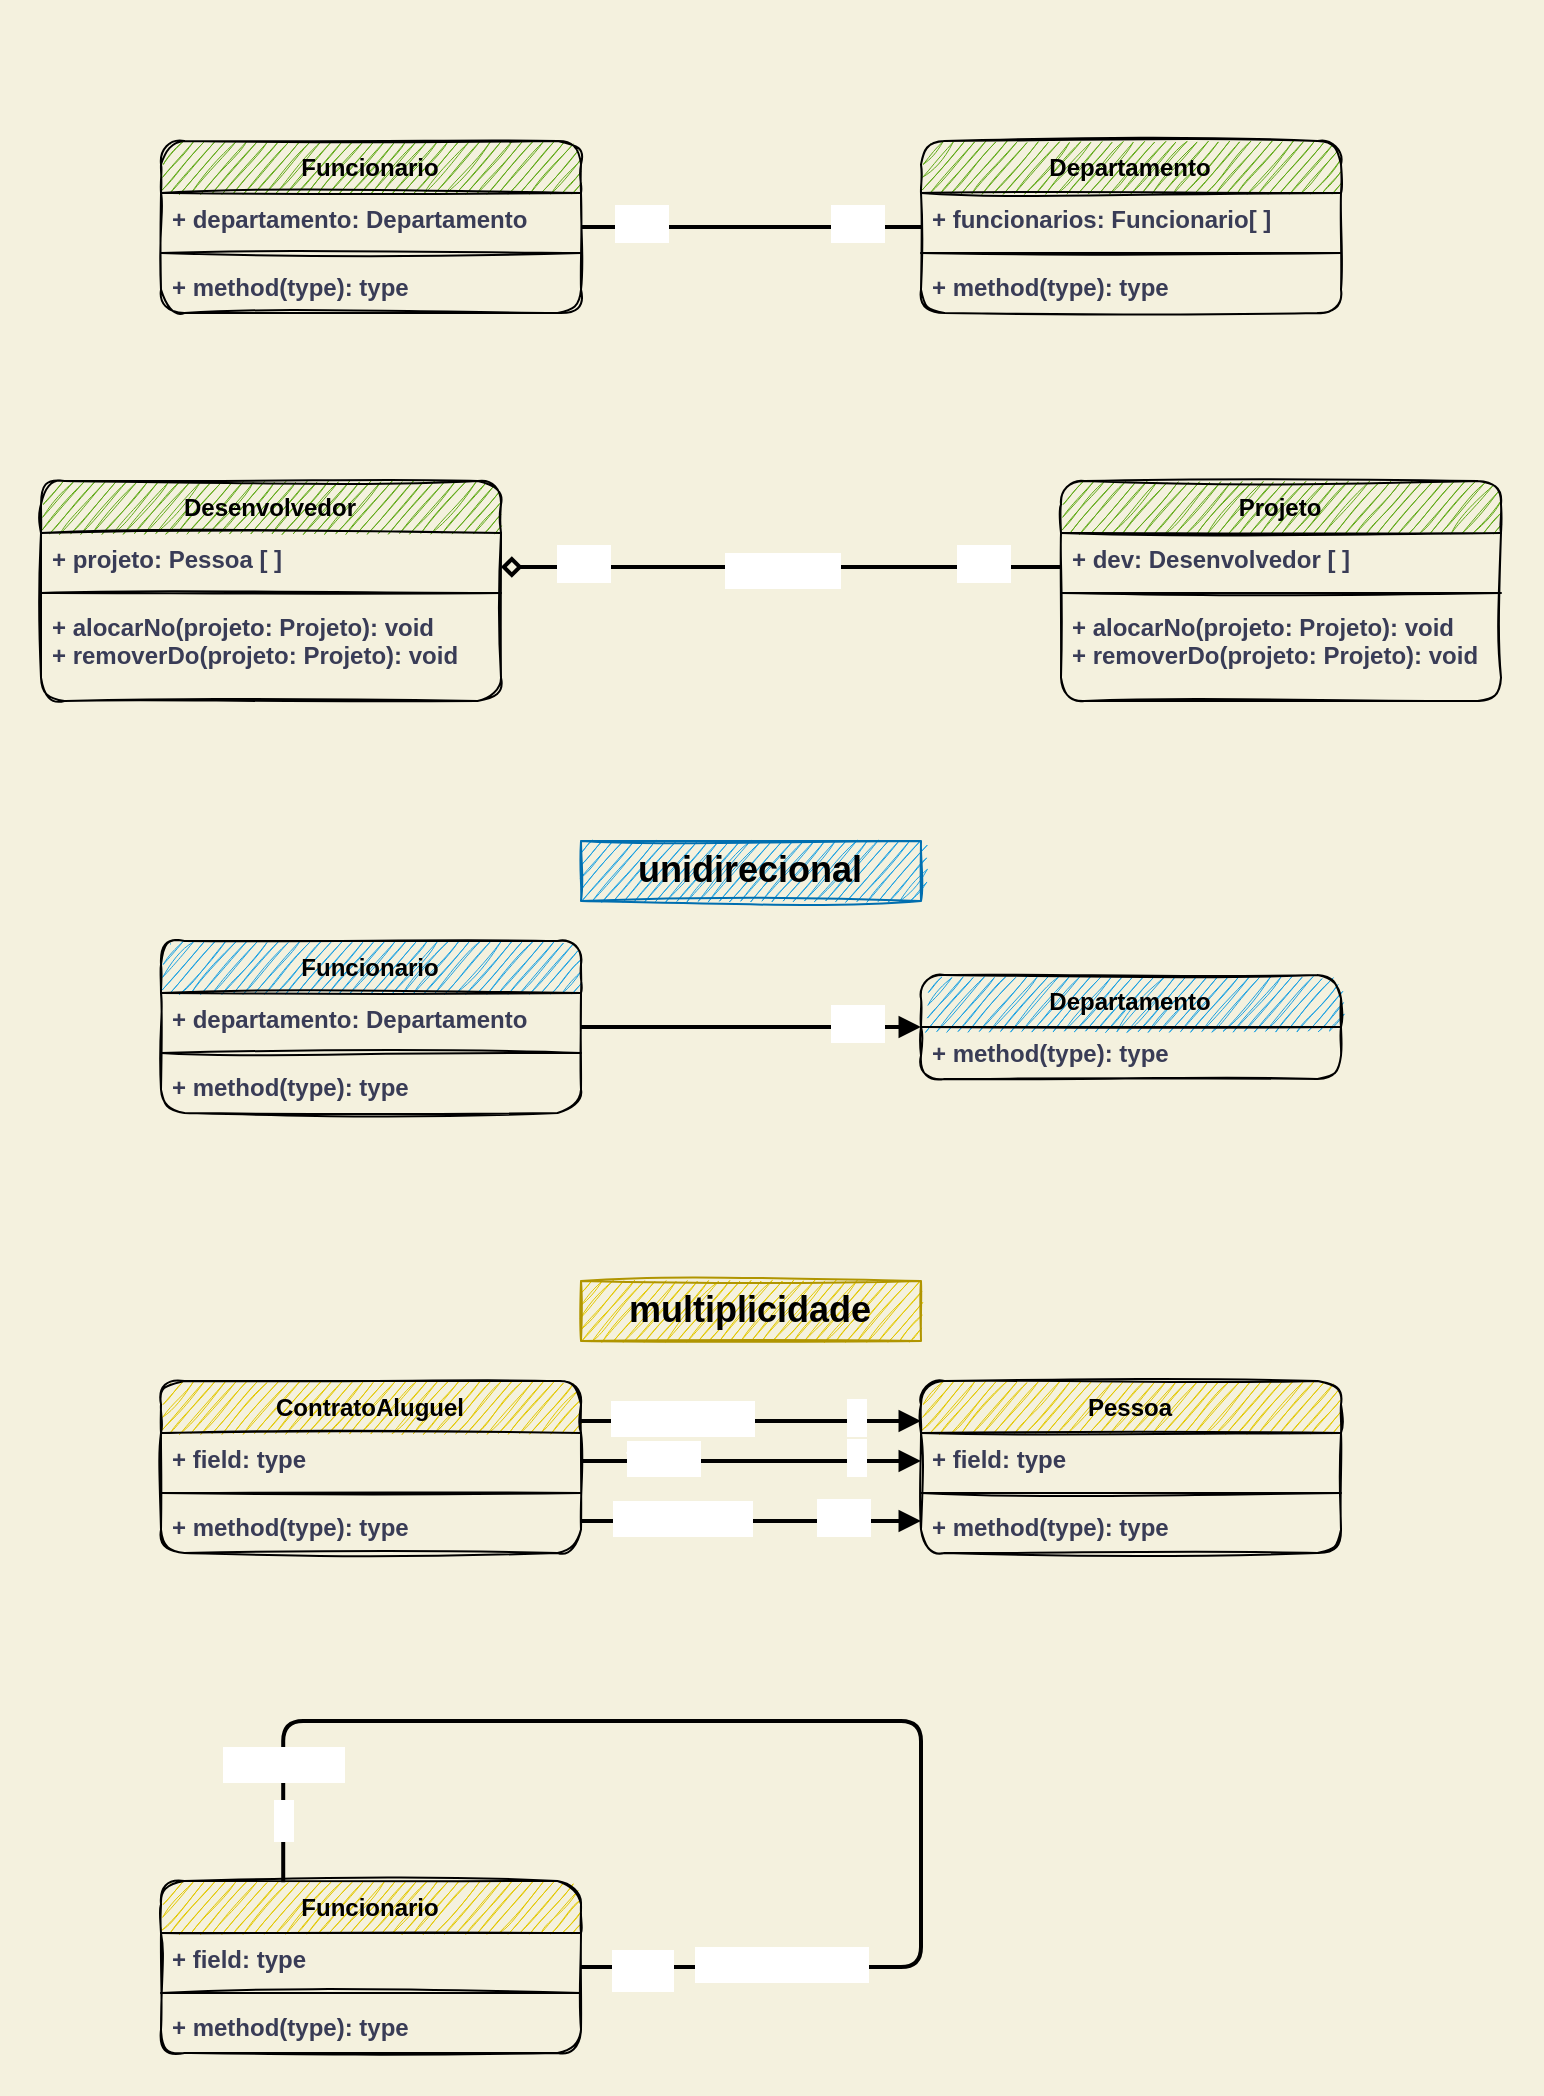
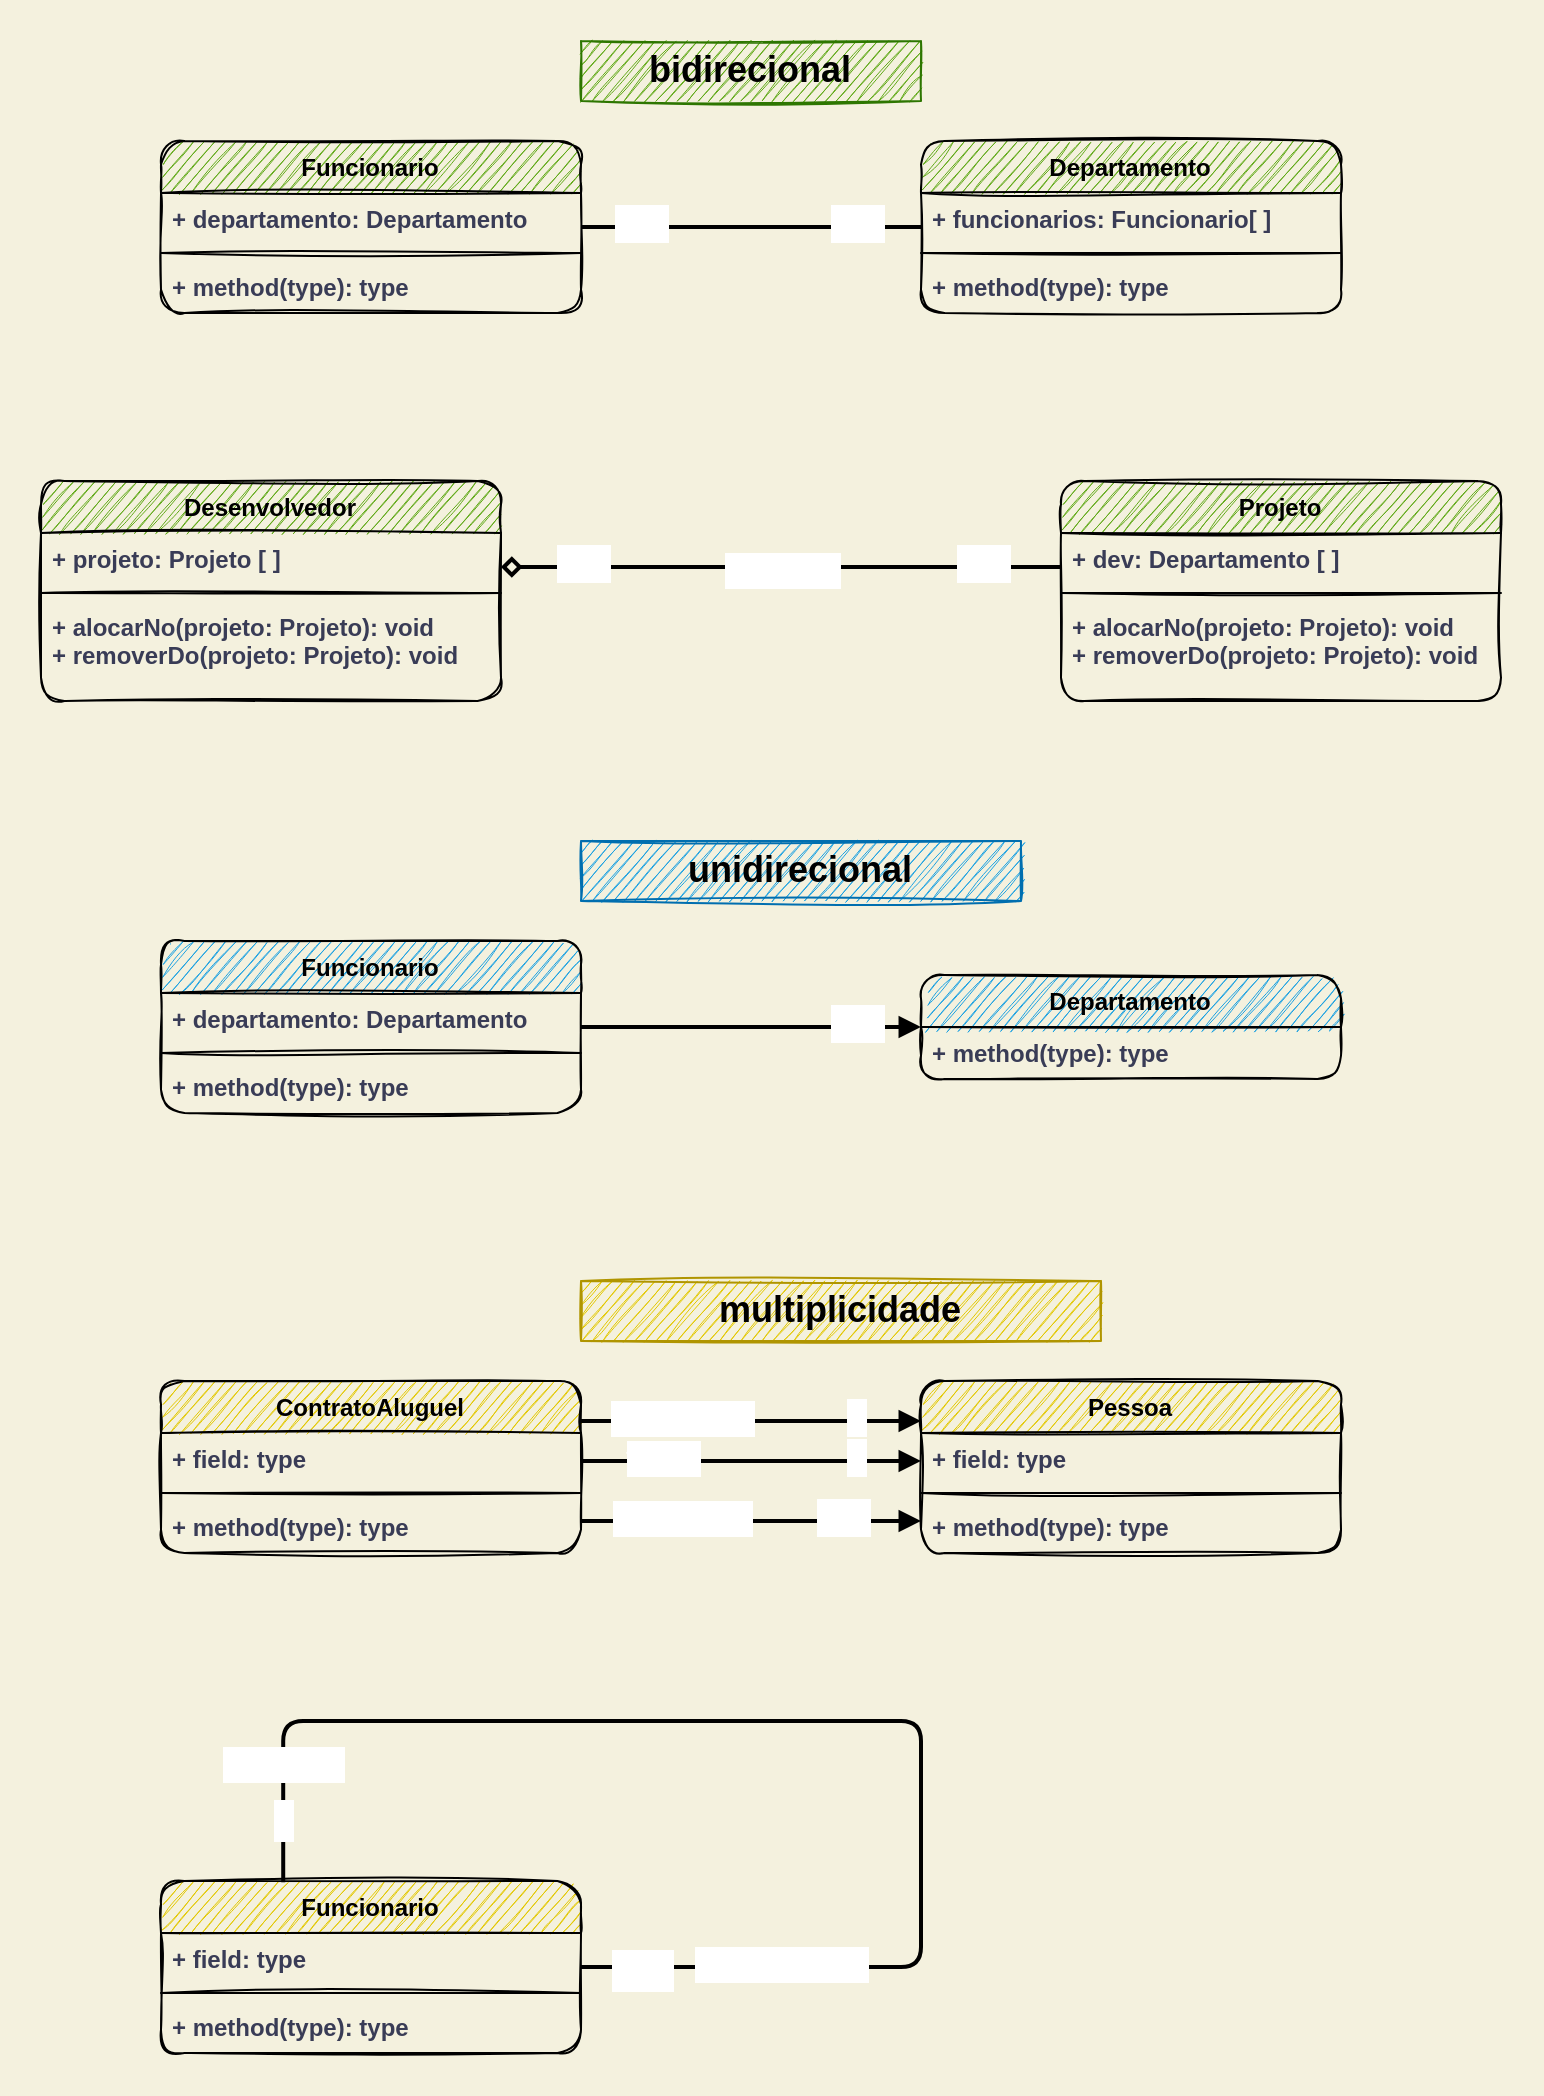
none -> (751, 71)
(178, 560) -> (184, 560)
(1215, 560) -> (1211, 560)
(751, 871) -> (801, 871)
(751, 1311) -> (841, 1311)
